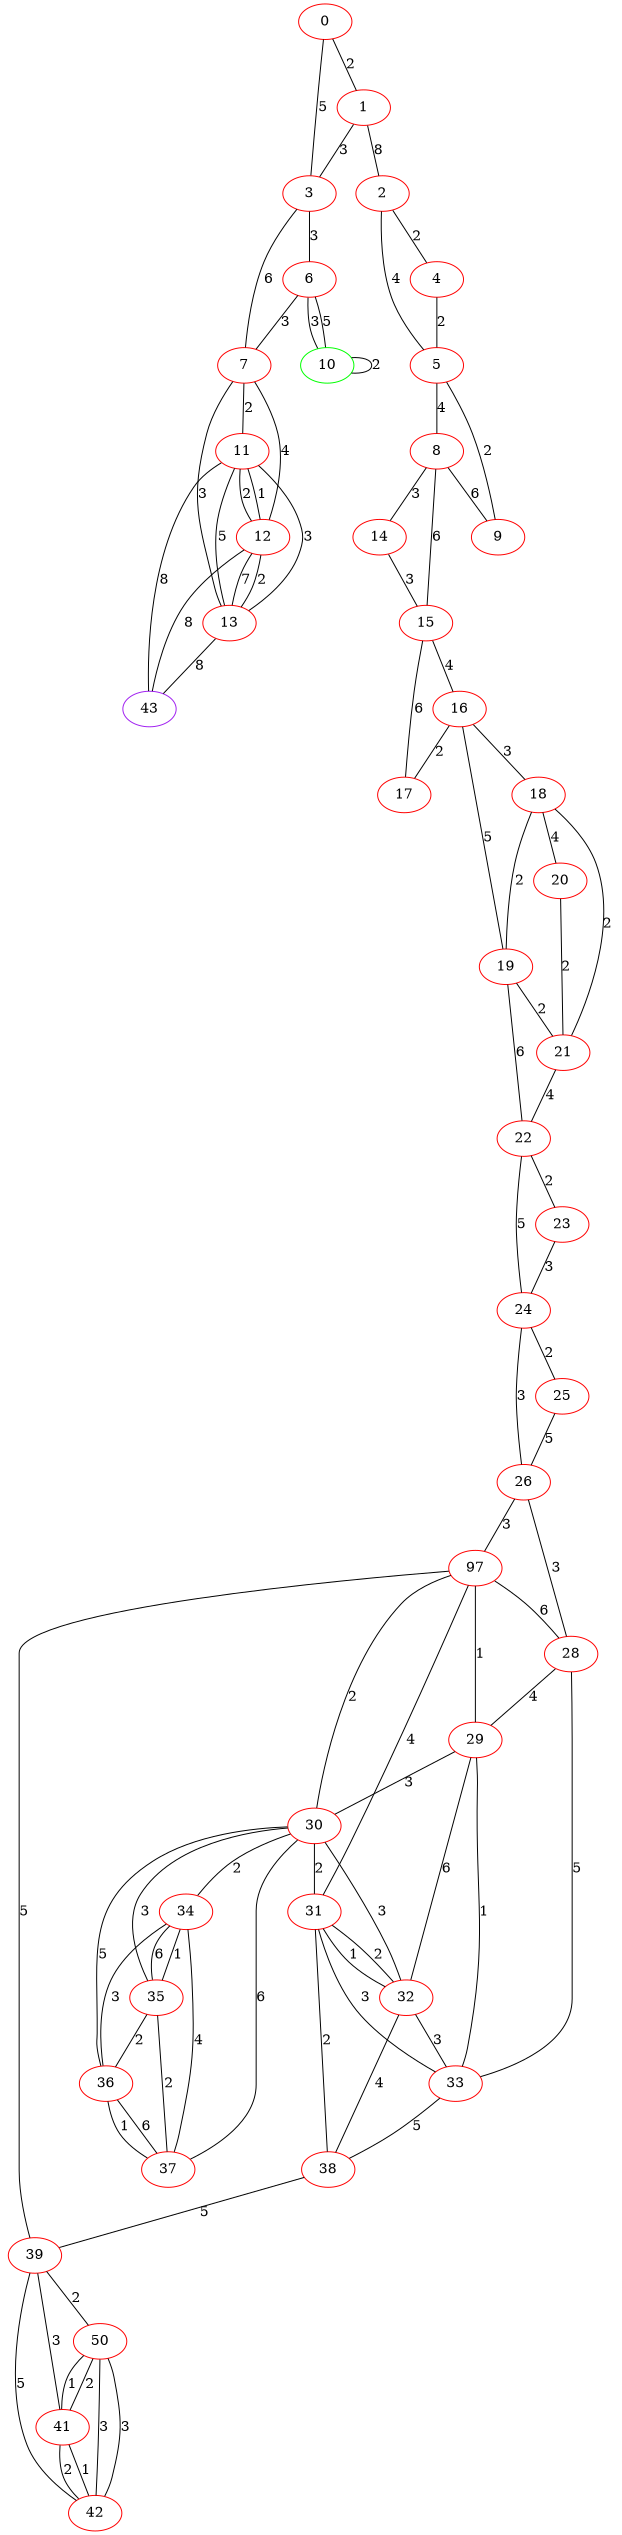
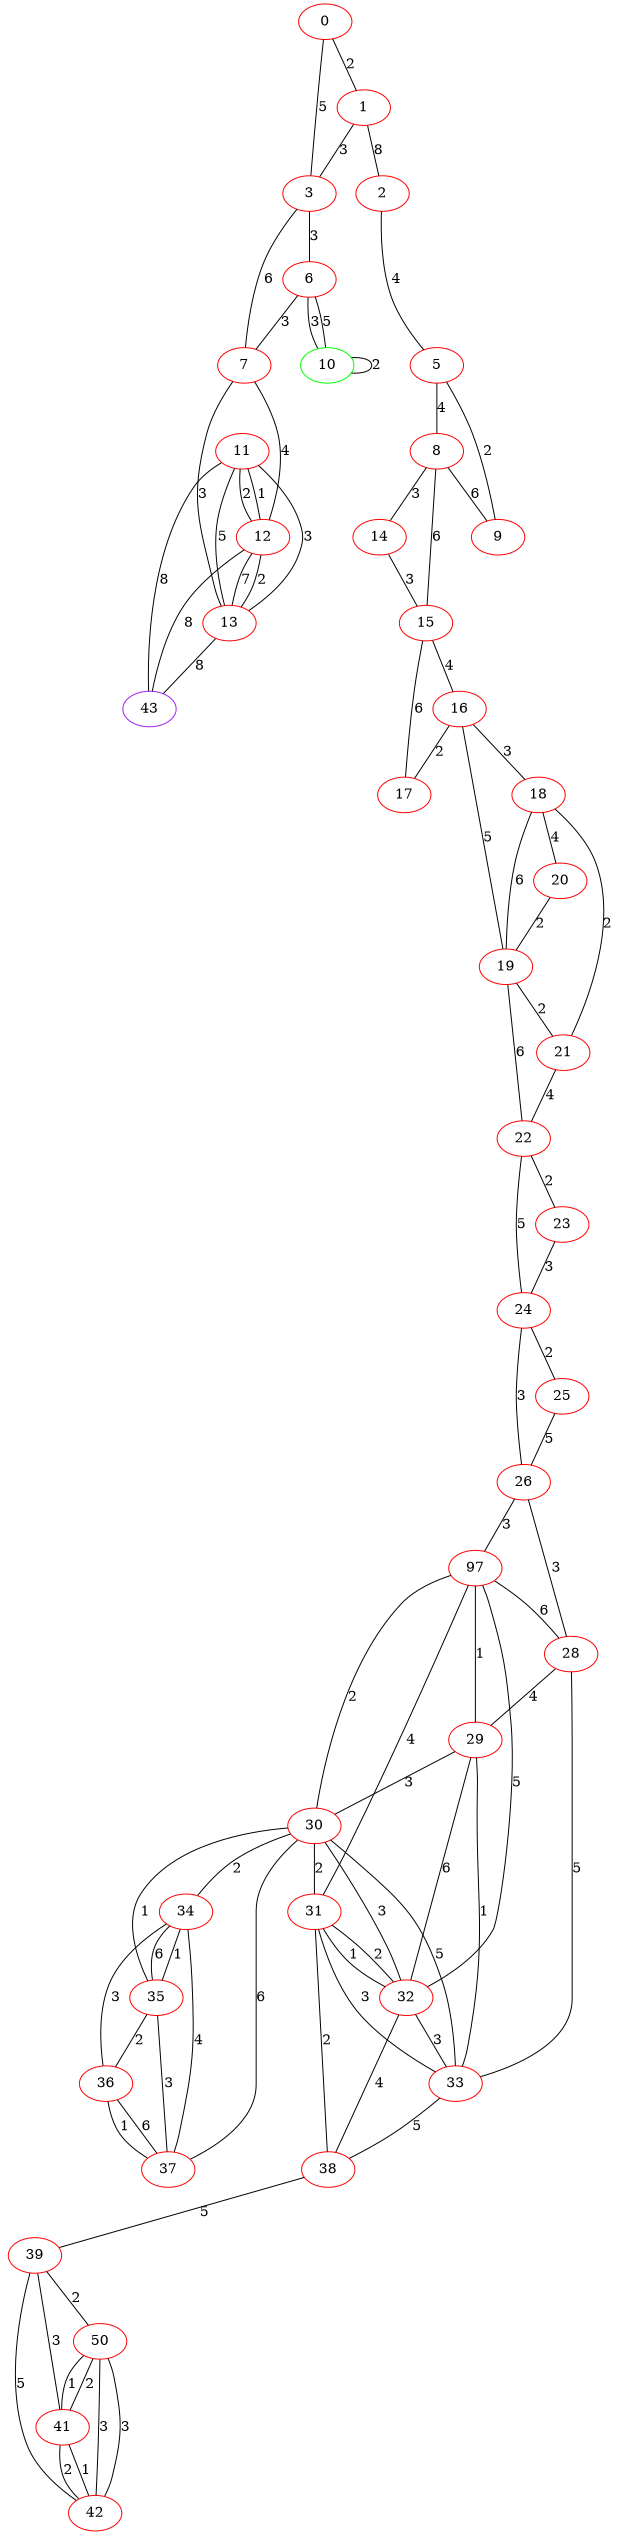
(437, 279) -> none
(243, 408) -> none
(520, 881) -> (520, 881)
(562, 967) -> (533, 924)
(19, 1724) -> (511, 1801)
(121, 1889) -> (417, 1925)
(146, 1912) -> (146, 1912)
(169, 2084) -> (169, 2084)
